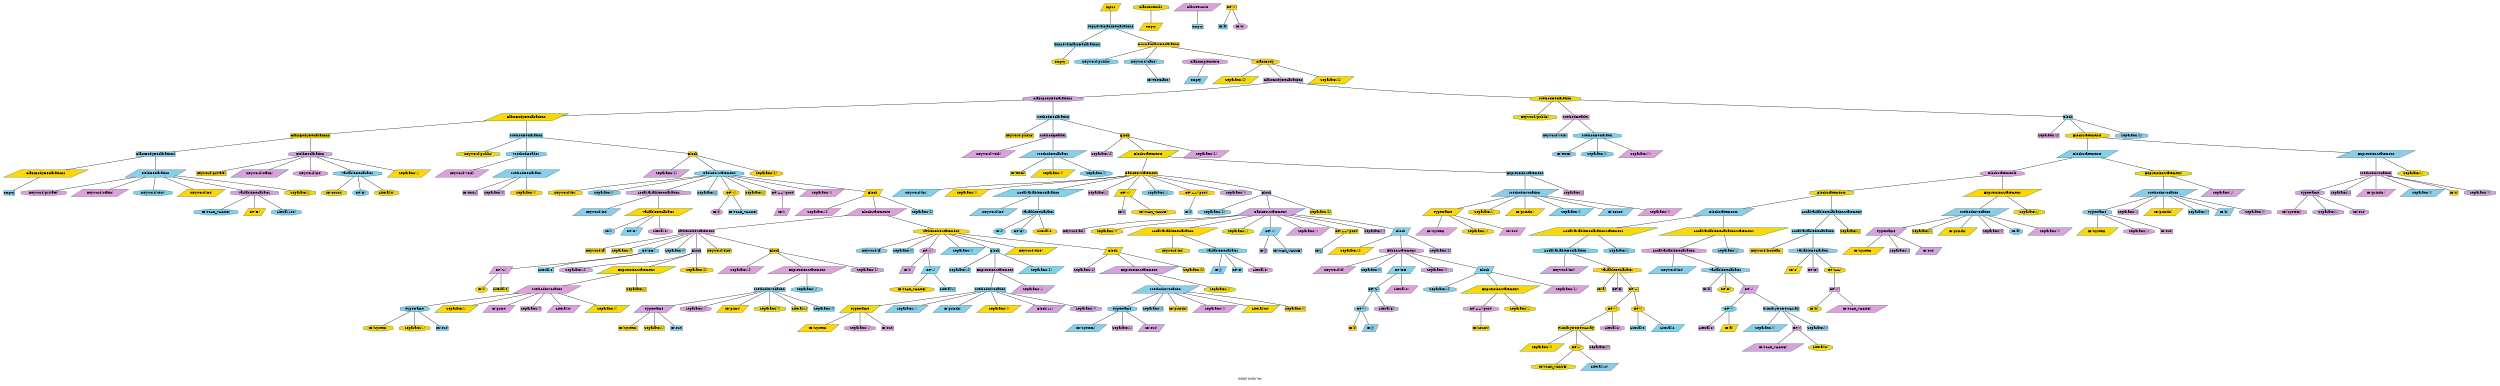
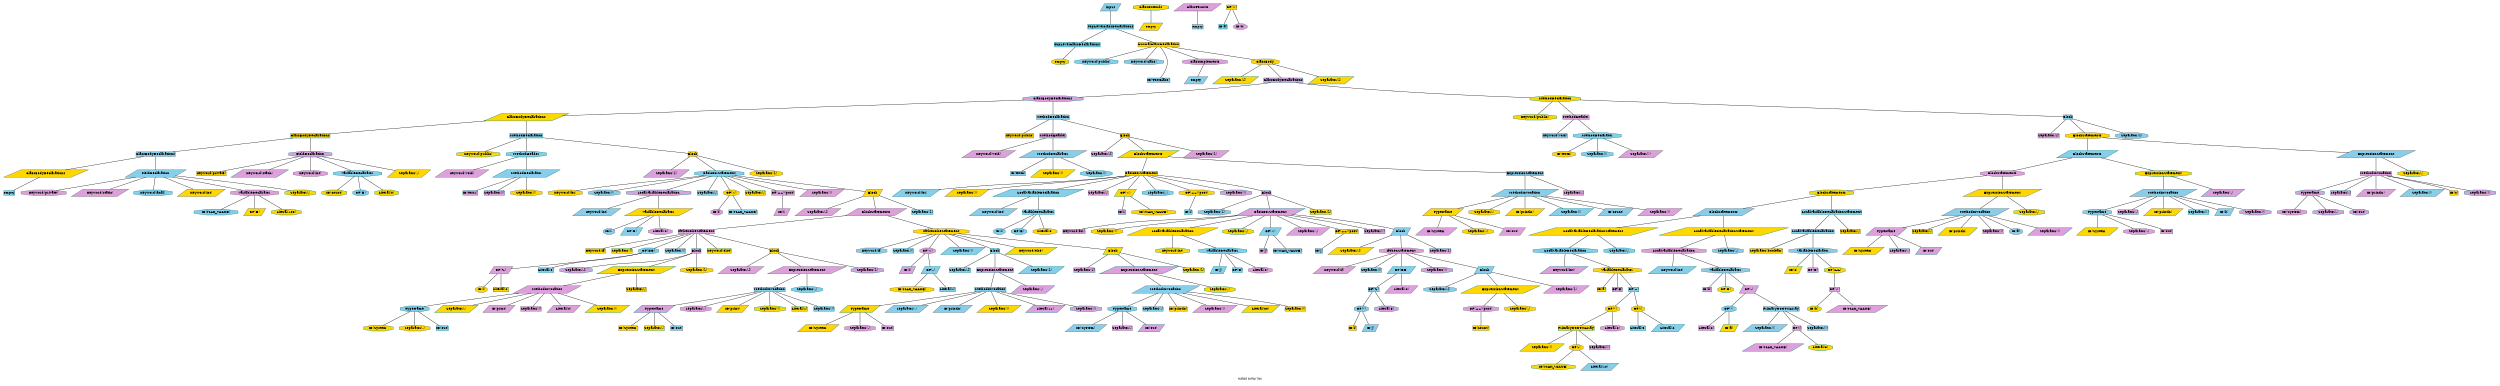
(1111, 7) -> (1111, 7)
none -> (1181, 53)
(1152, 71) -> (1167, 62)
(1564, 154) -> (1564, 154)
(1018, 174) -> (1018, 174)
(153, 193) -> (153, 193)
(286, 212) -> (286, 212)
(1766, 251) -> (1766, 251)
(1634, 290) -> (1634, 290)
(1045, 309) -> (1045, 309)
